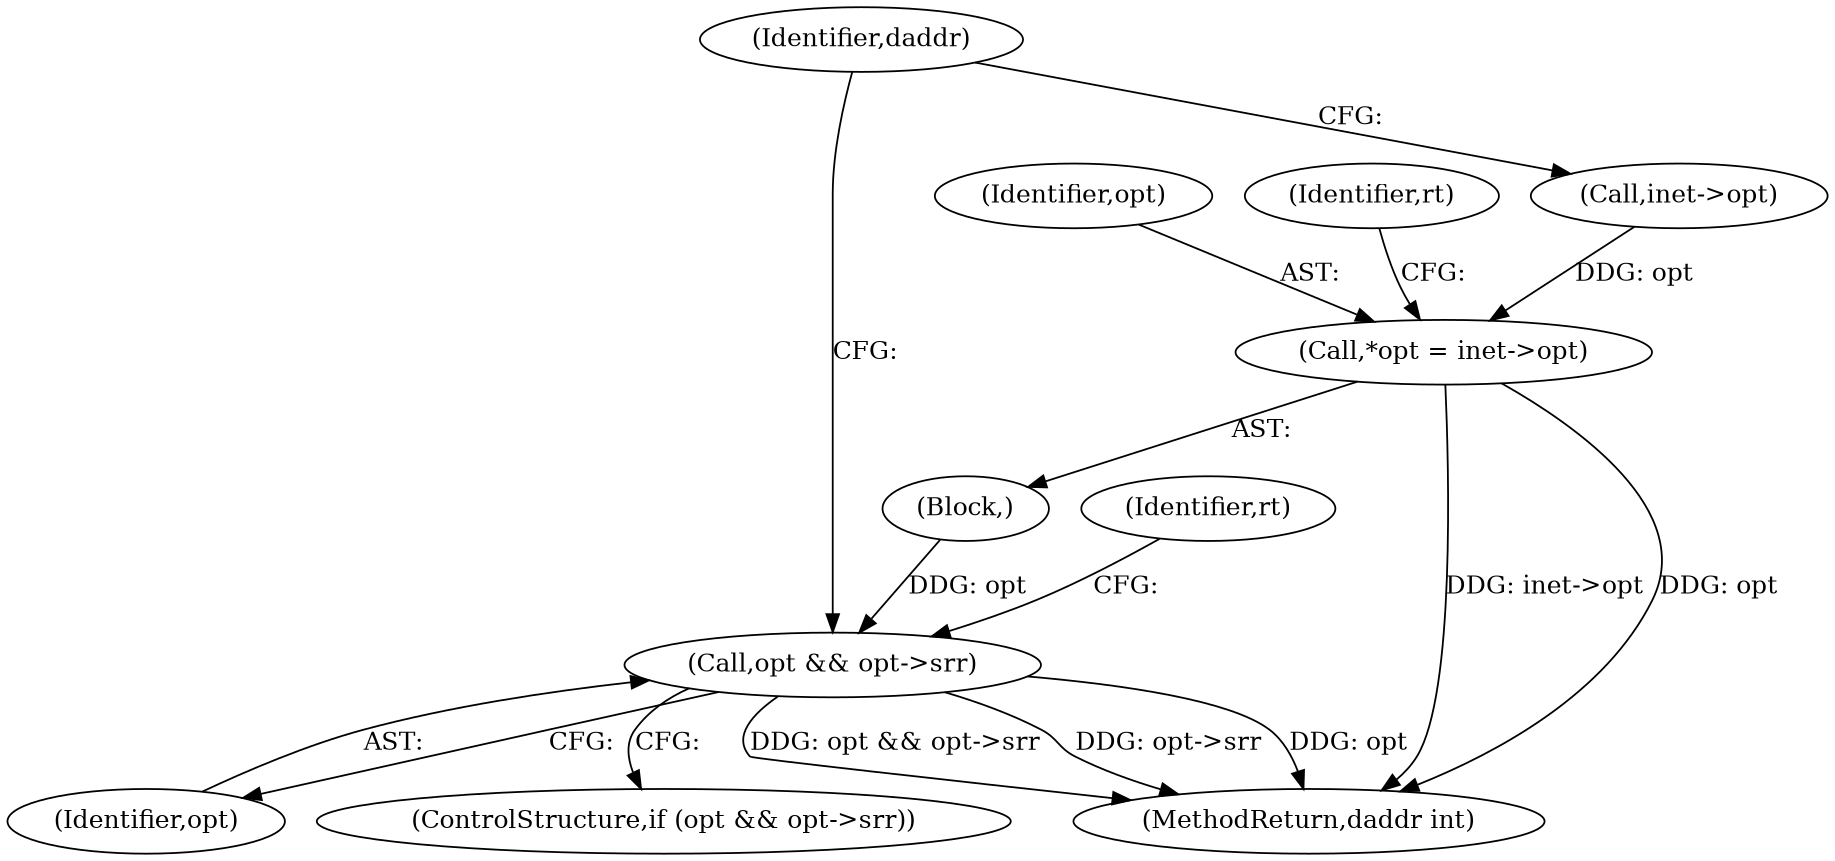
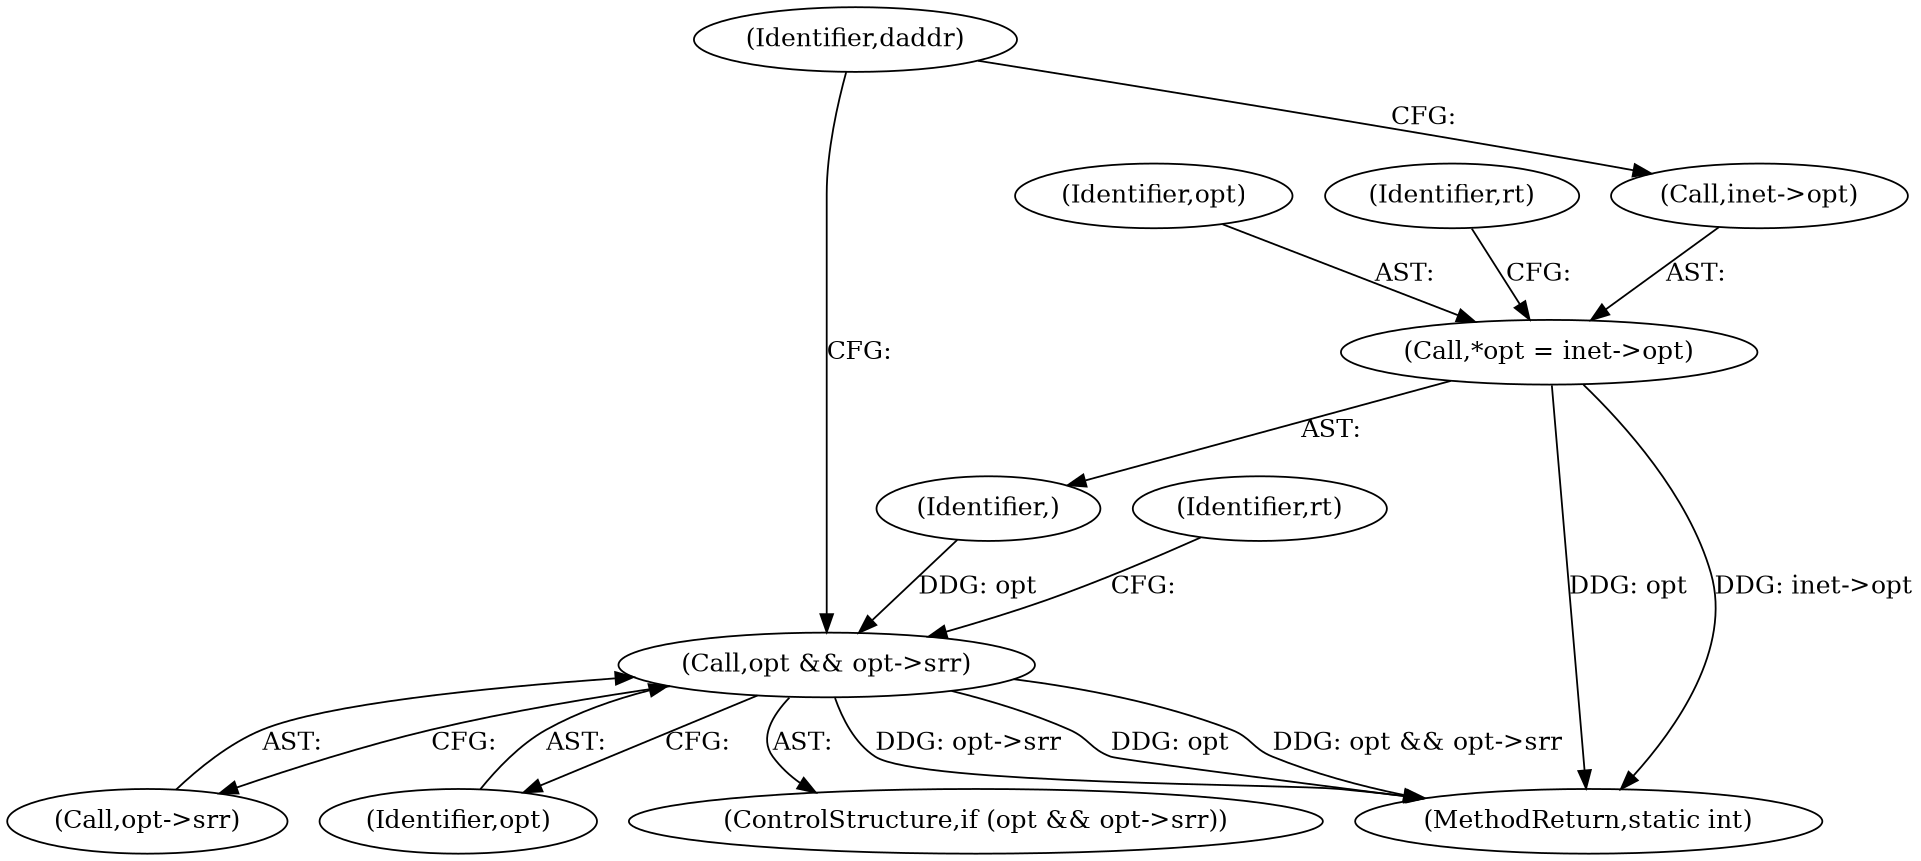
(1635, 274) -> (1700, 274)
(966, 509) -> (988, 509)
(672, 743) -> (807, 743)
none -> (147, 821)
(1309, 821) -> (1589, 821)
